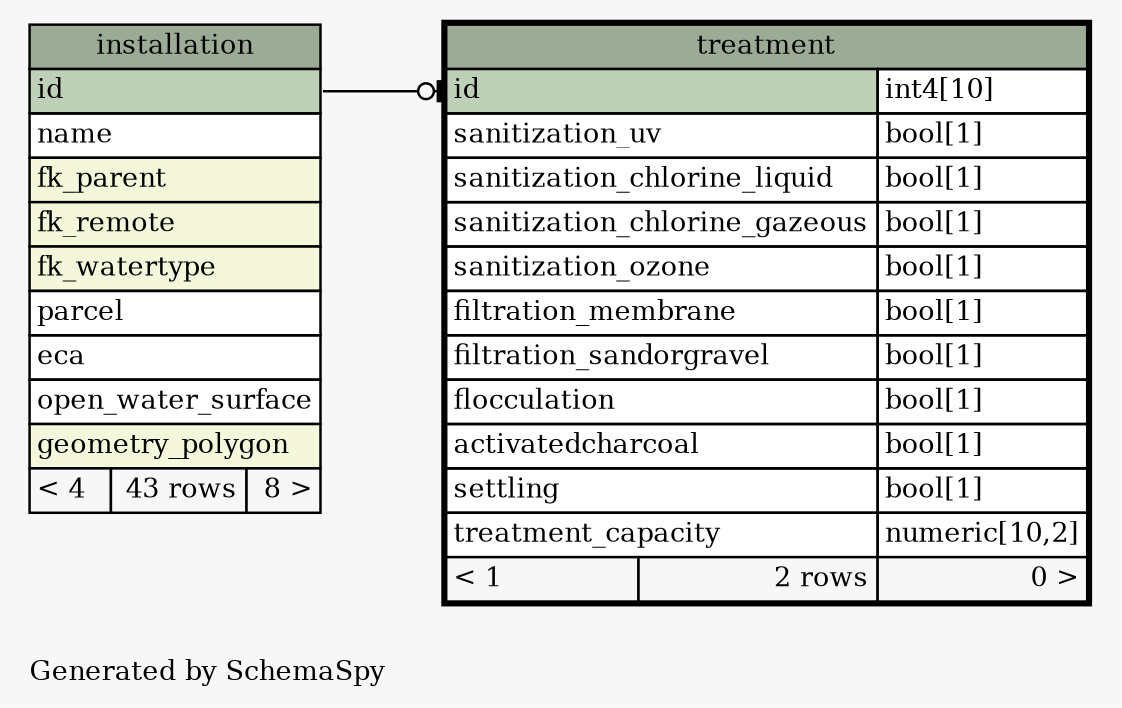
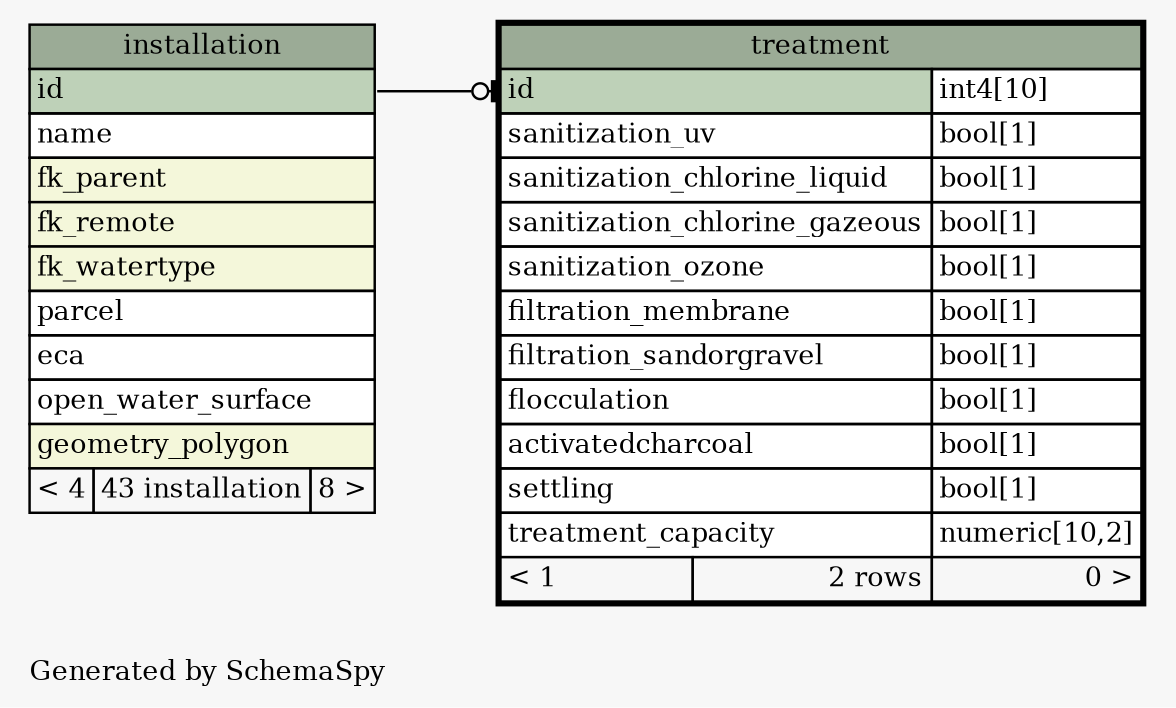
(182, 489) -> (202, 489)
